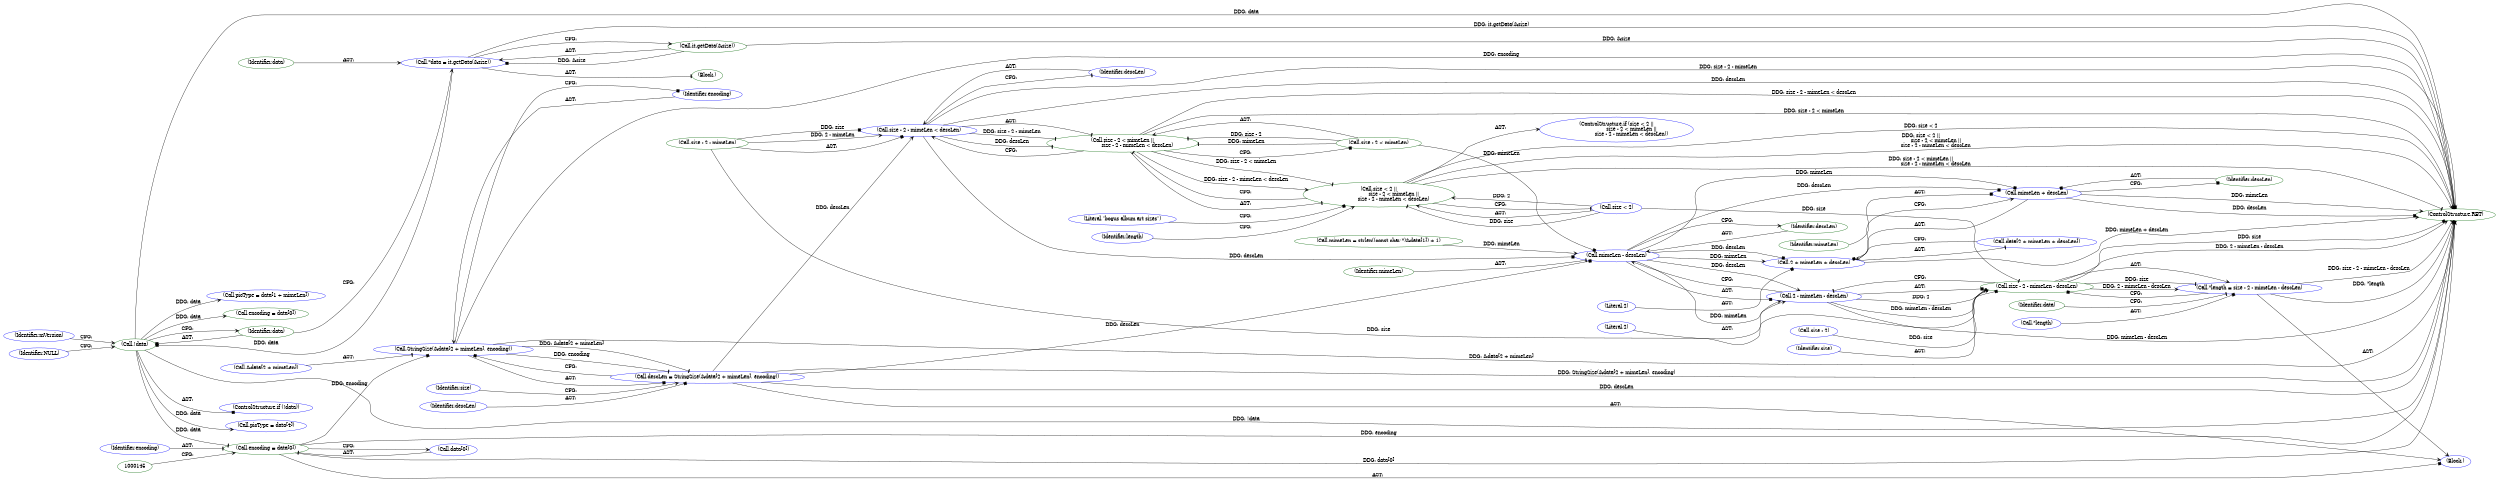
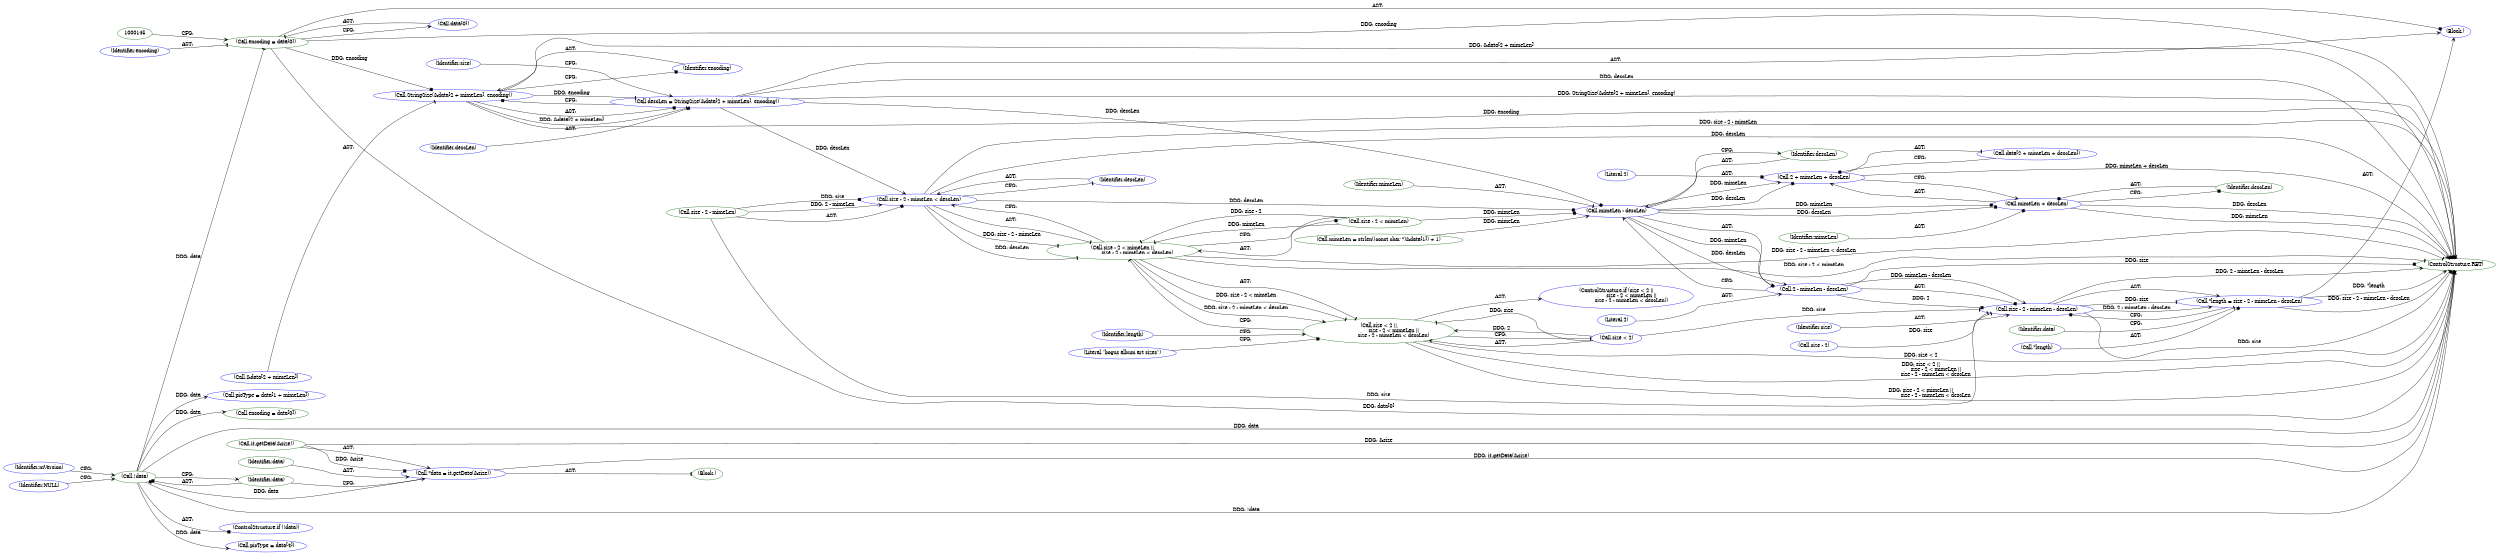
(571, 43) -> none
(1914, 280) -> none
(2037, 287) -> (2037, 310)
(2137, 338) -> (2137, 261)
